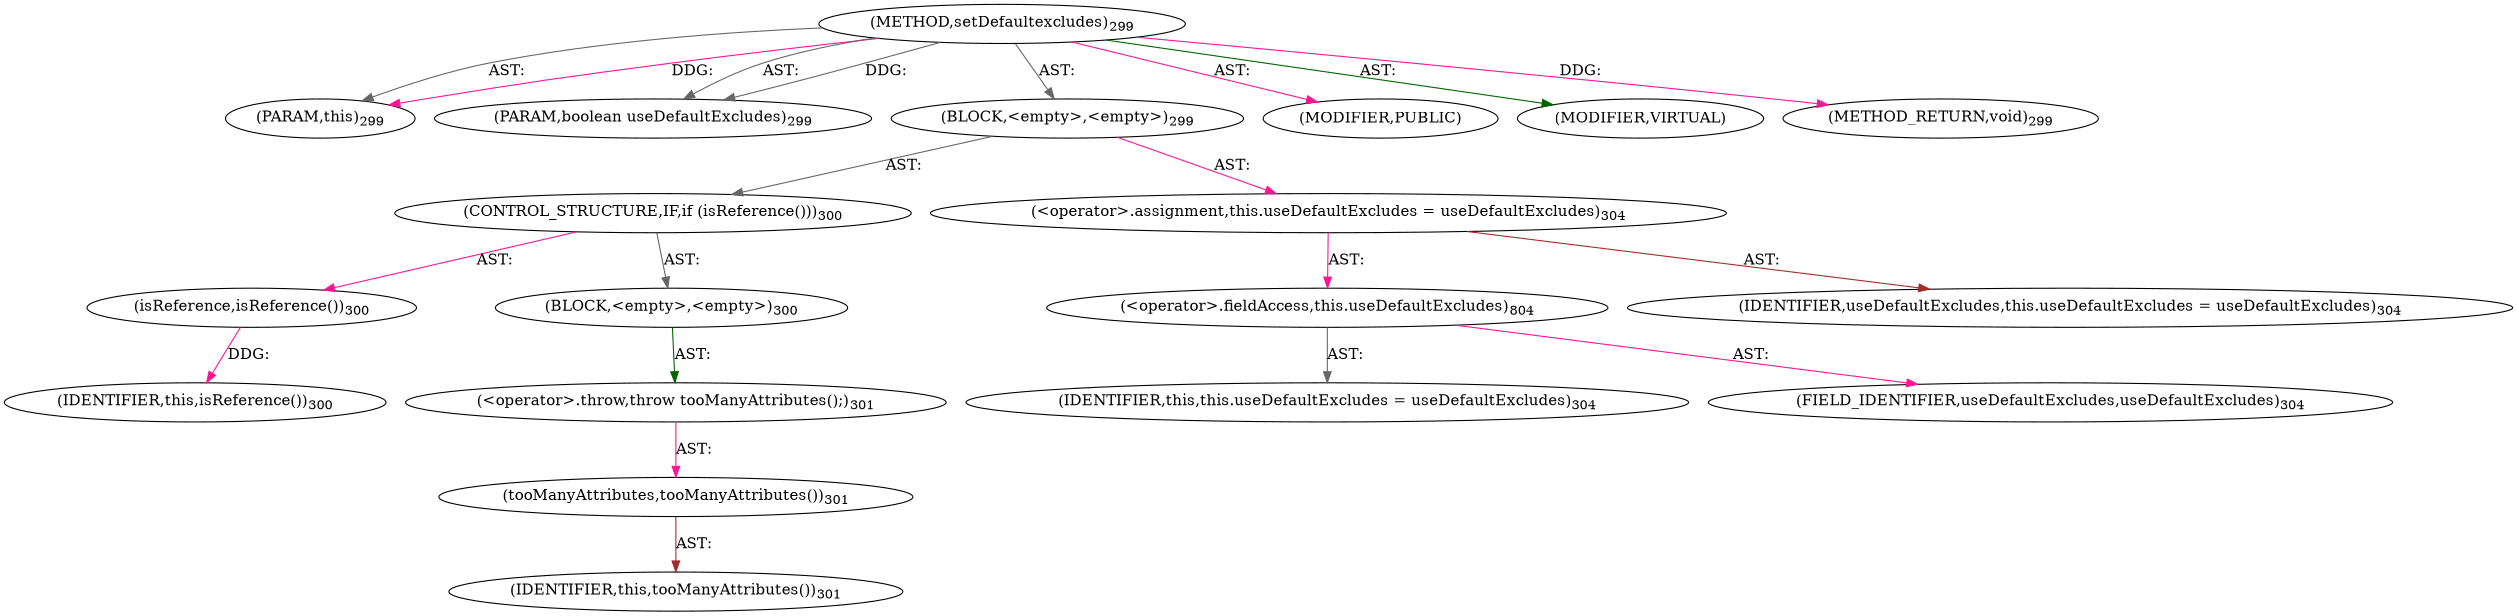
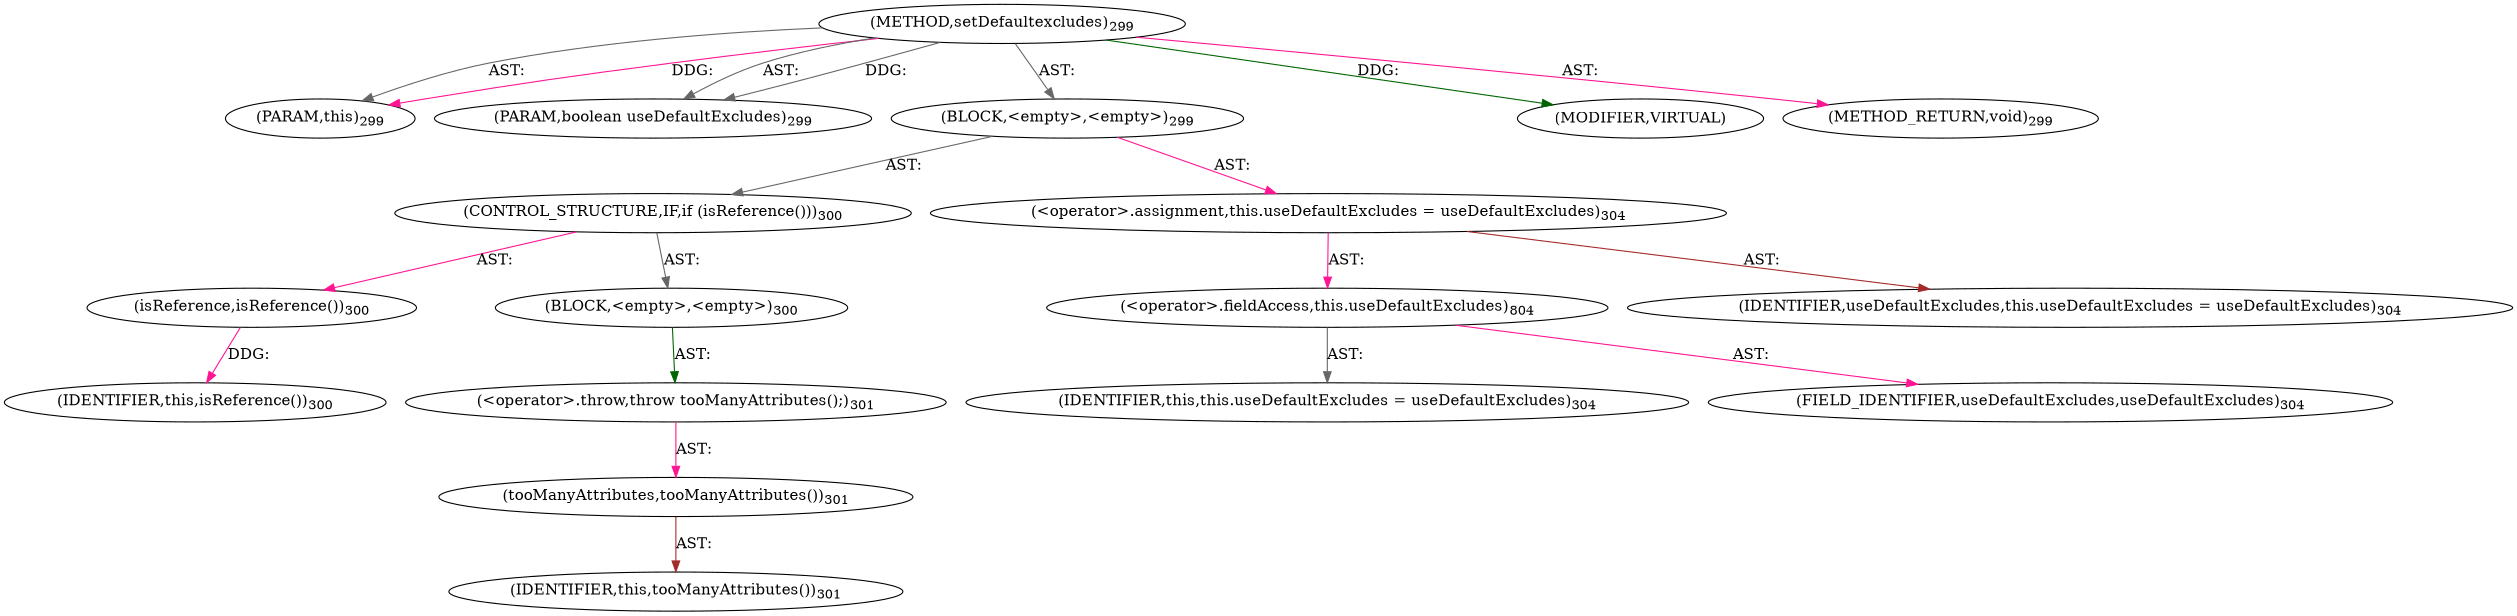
(1381, 71) -> (1381, 71)
(1583, 71) -> (1583, 71)
(1381, 119) -> none
